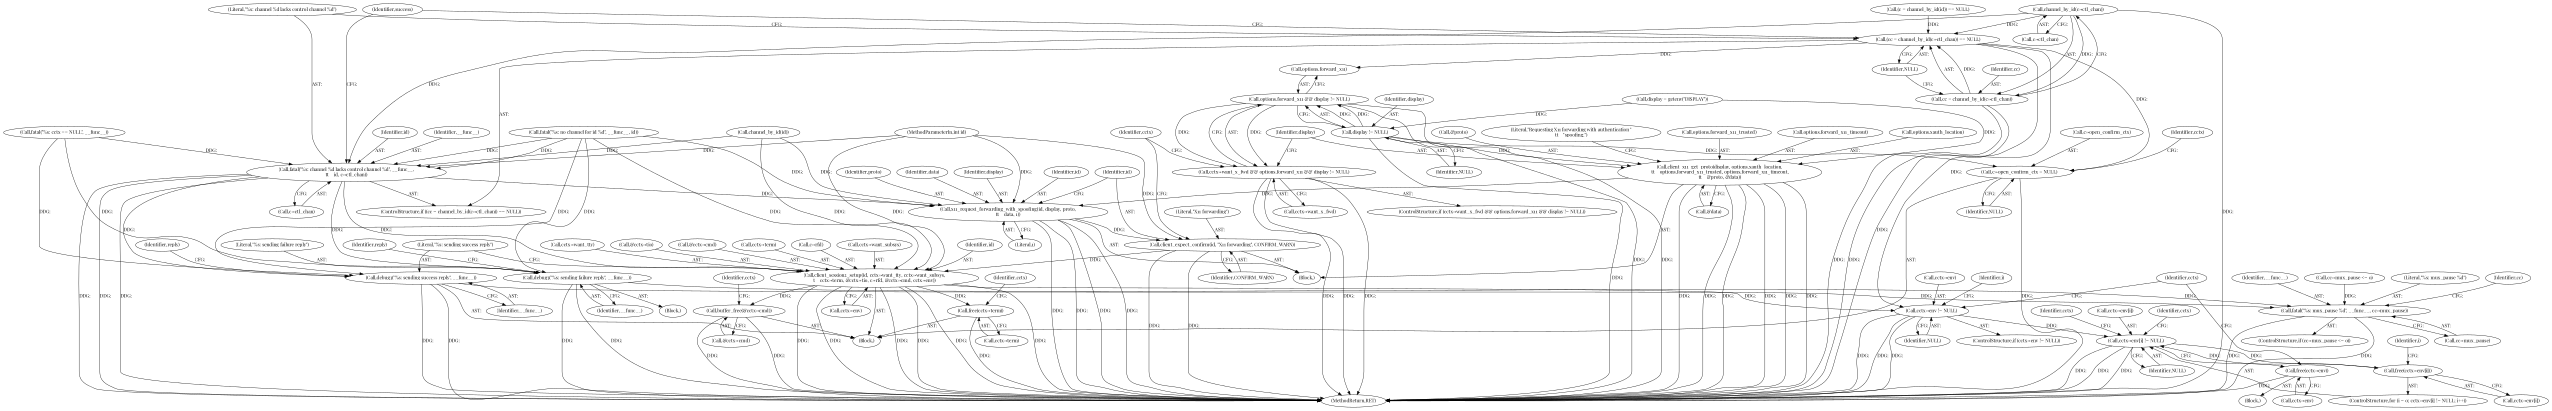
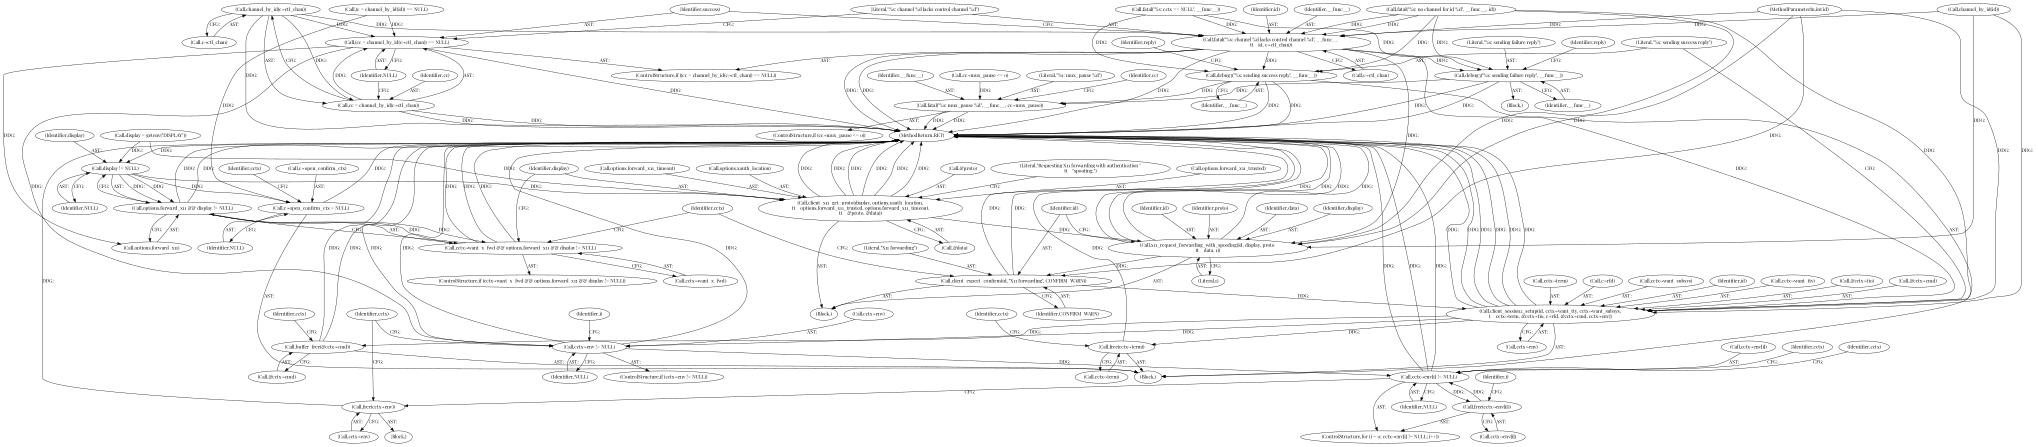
(1258, 25) -> (590, 25)
(2120, 86) -> (226, 91)
(1613, 264) -> (513, 143)
(2468, 341) -> none
(2251, 379) -> (1379, 398)
